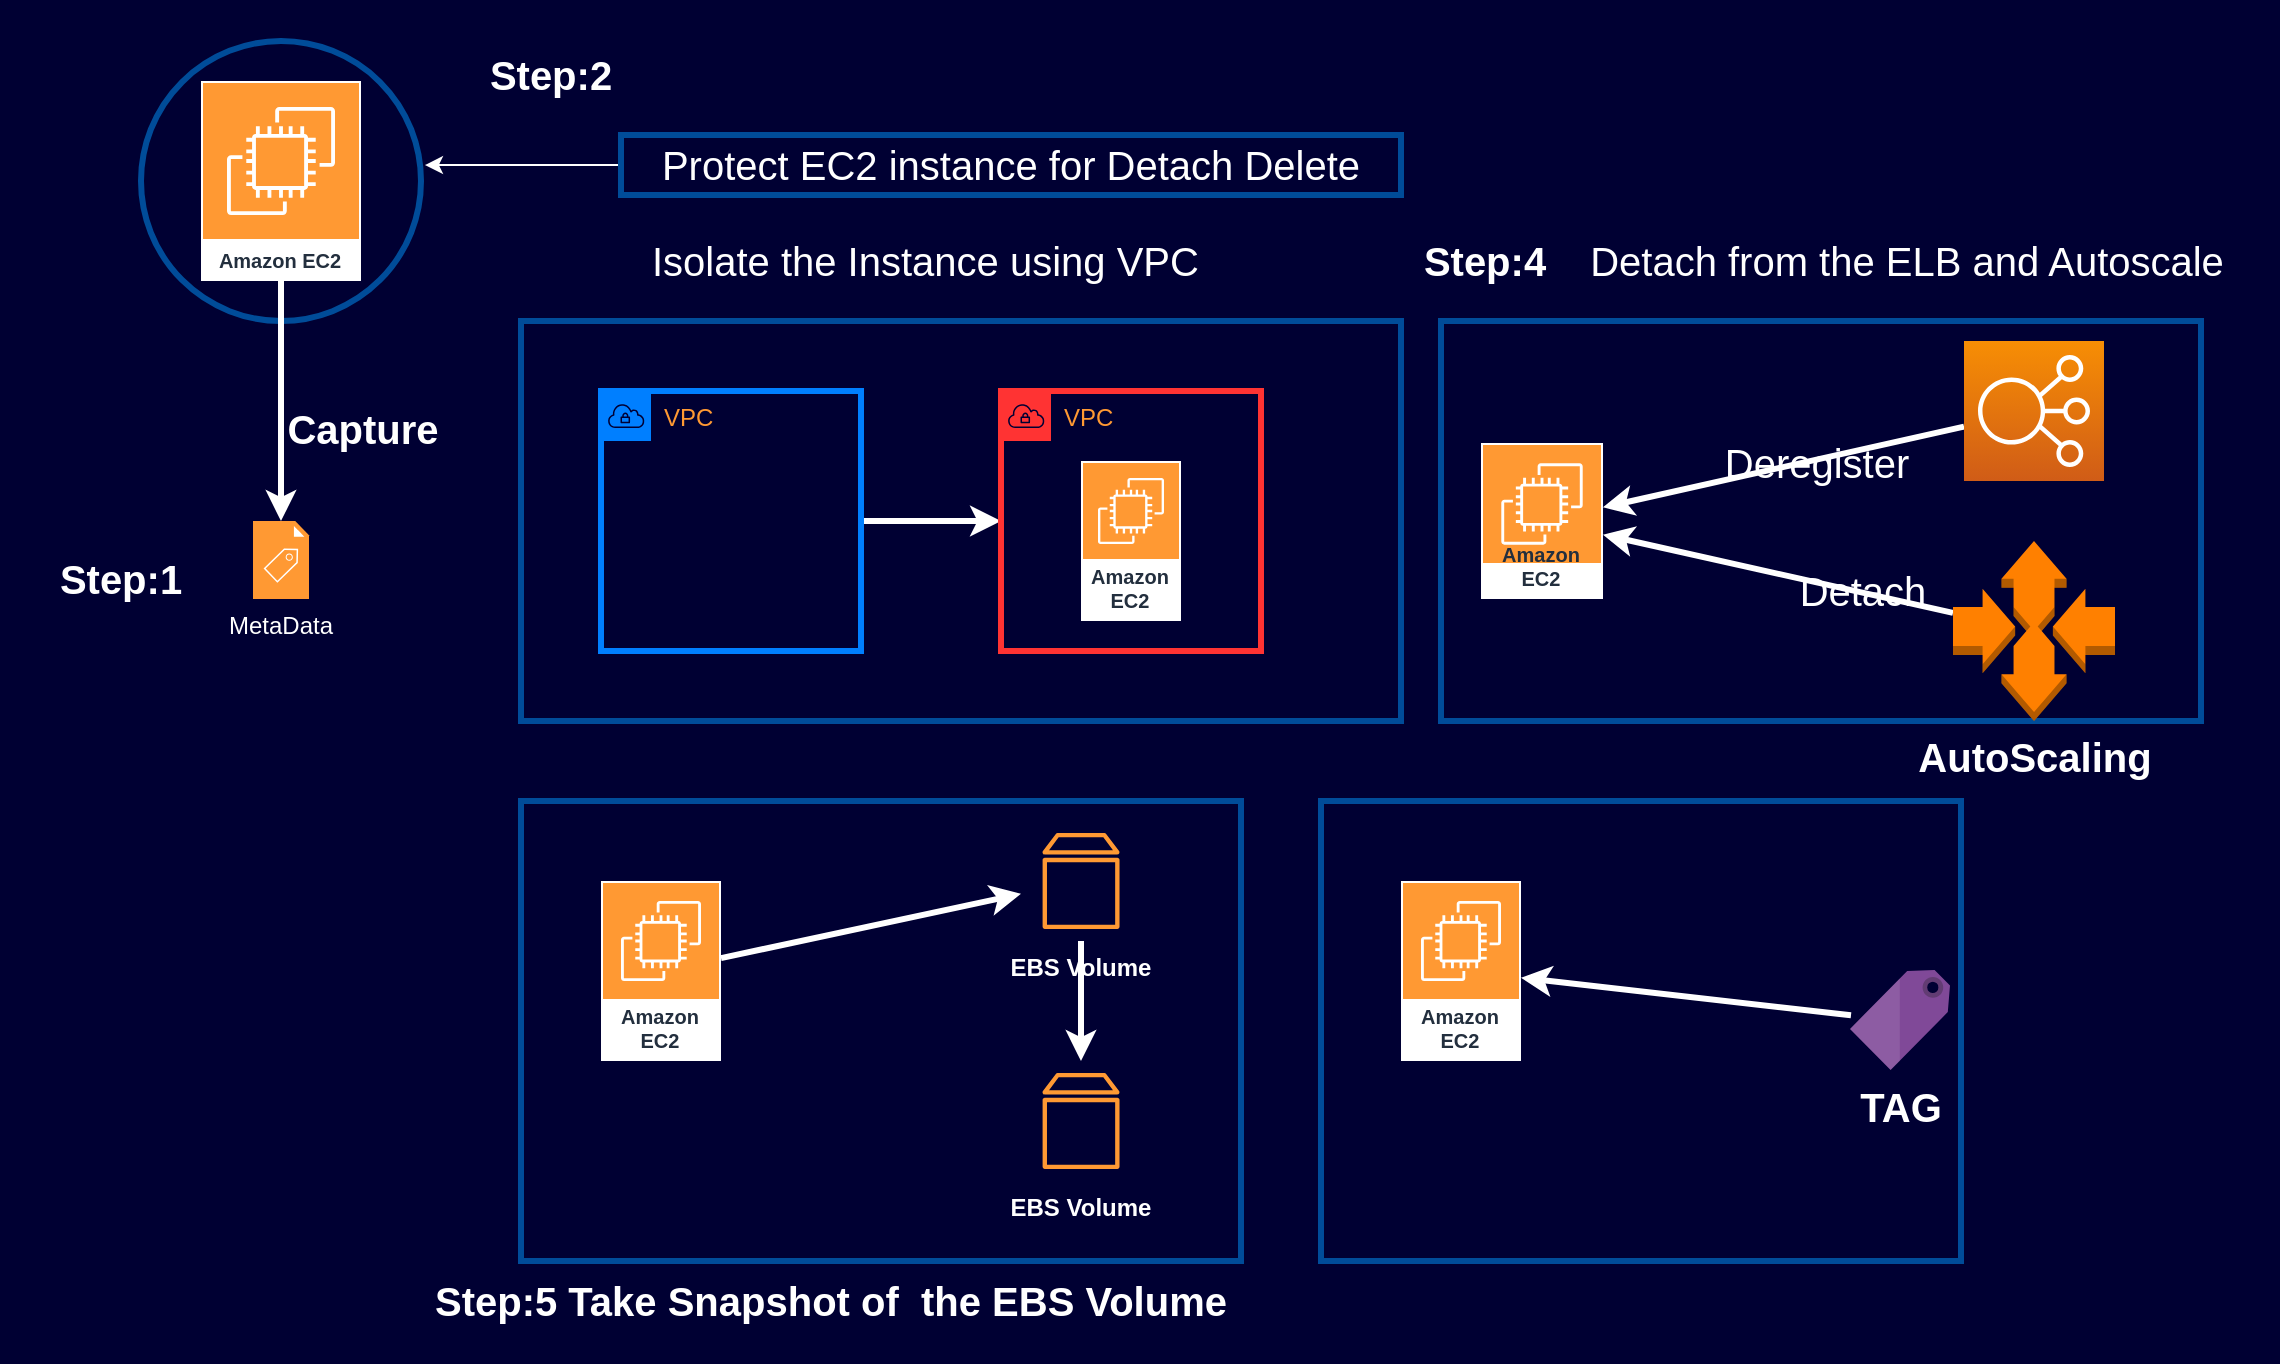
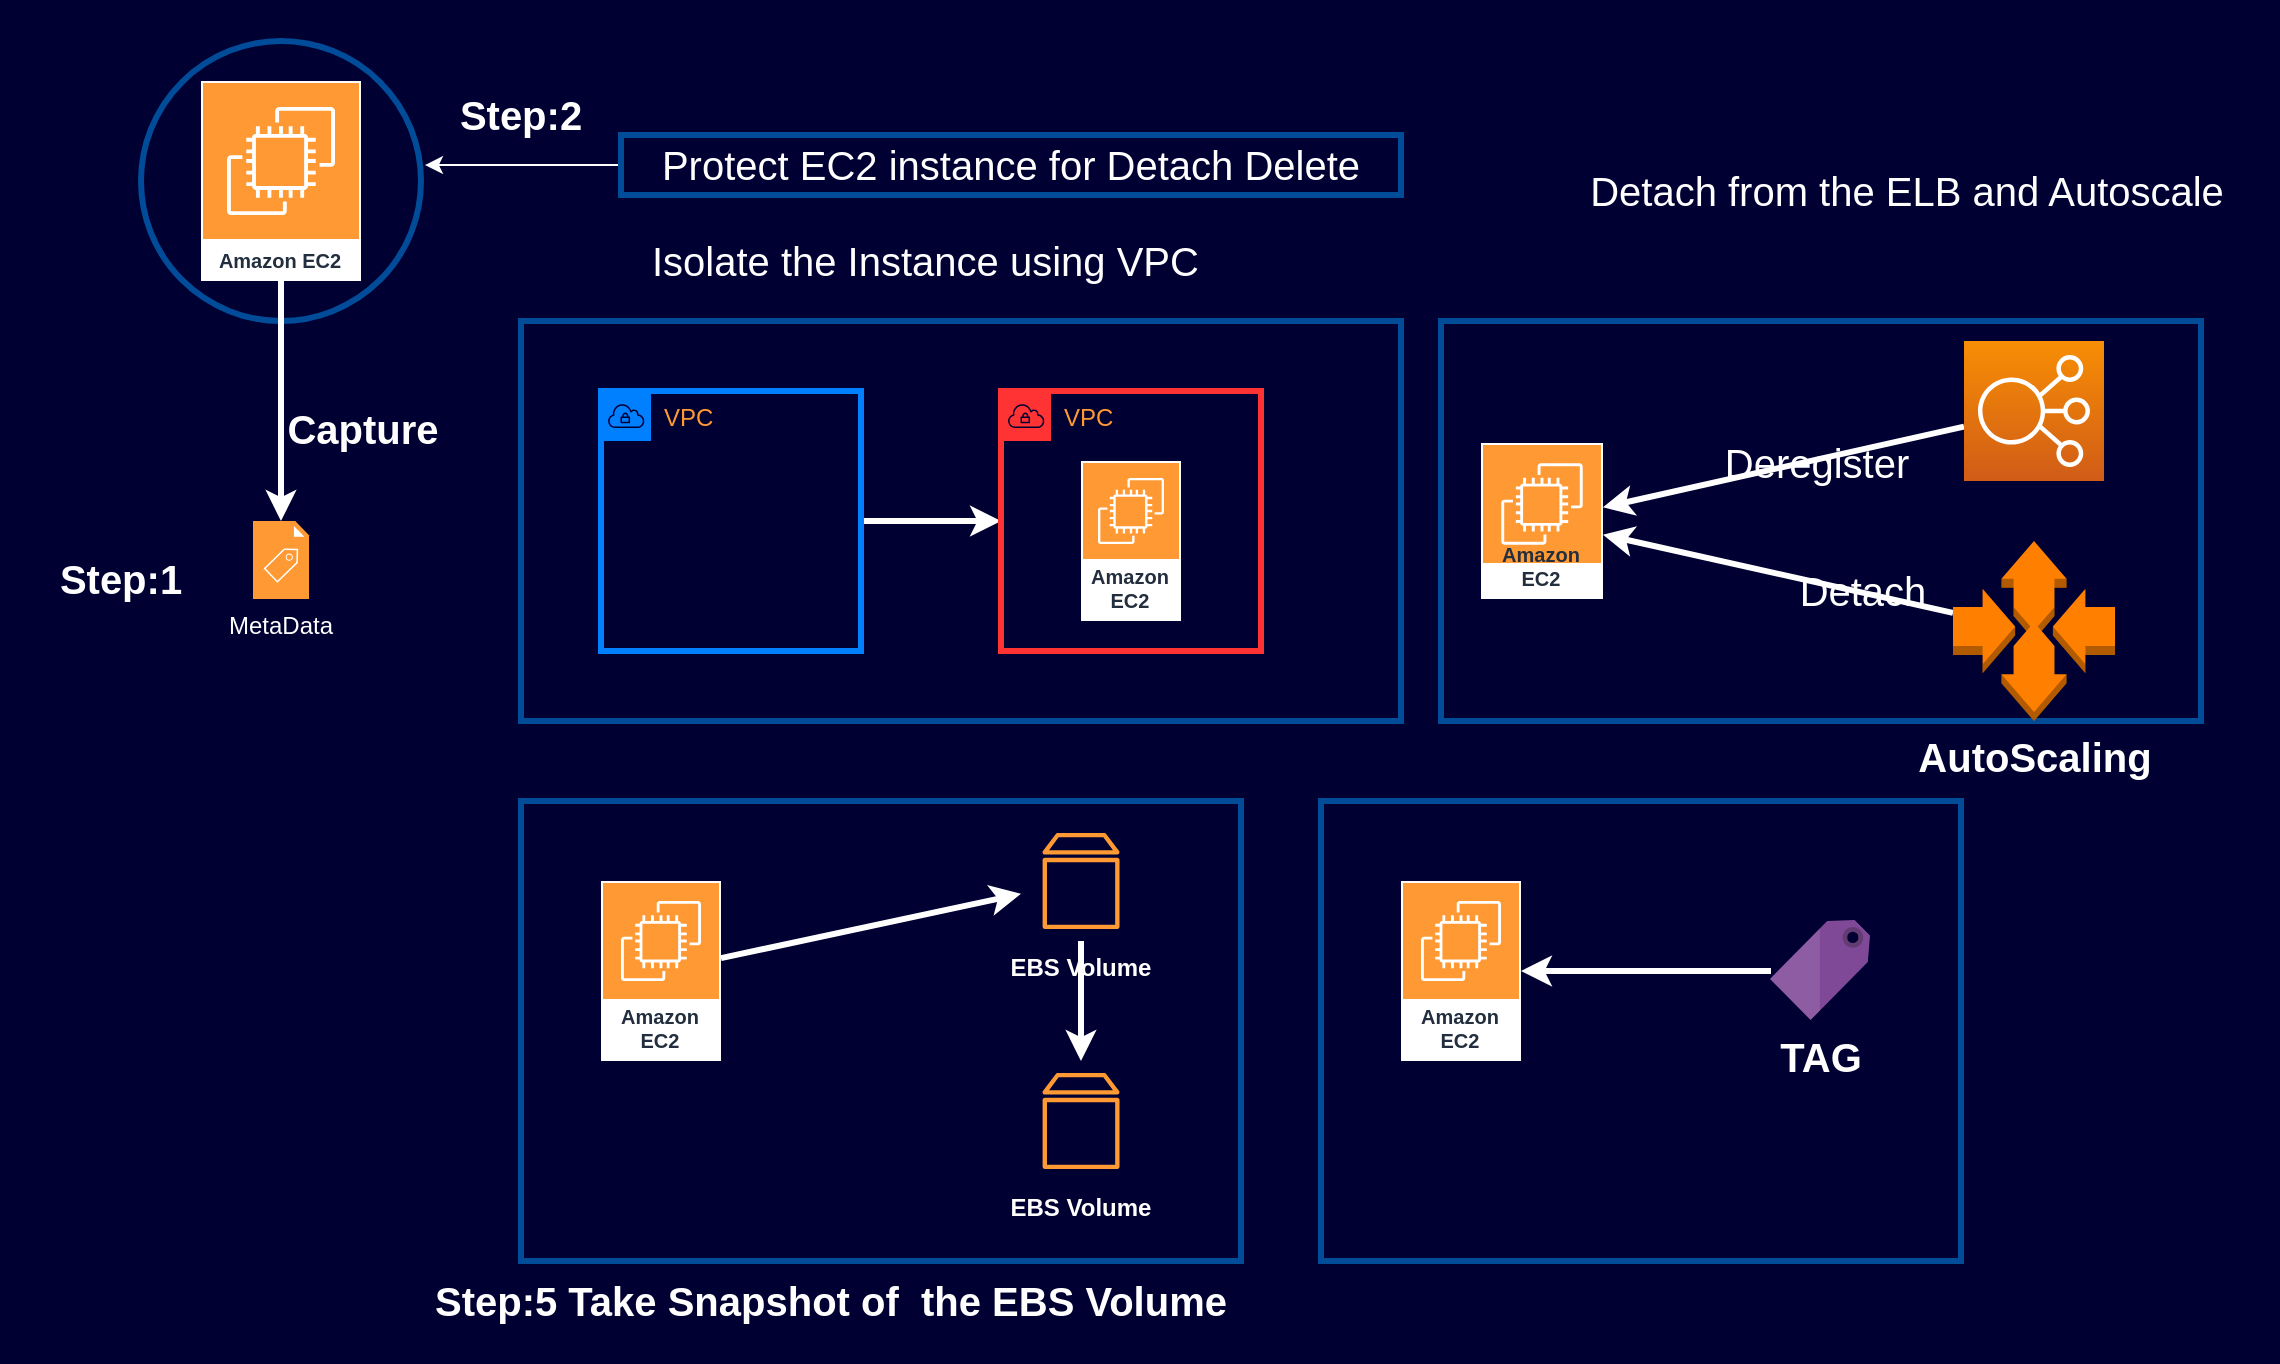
(551, 75) -> (521, 115)
(1485, 261) -> none
(1907, 261) -> (1907, 191)
(1901, 1021) -> (1821, 971)
